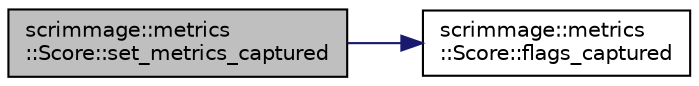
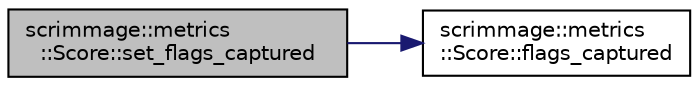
(178, 43) -> (178, 43)
